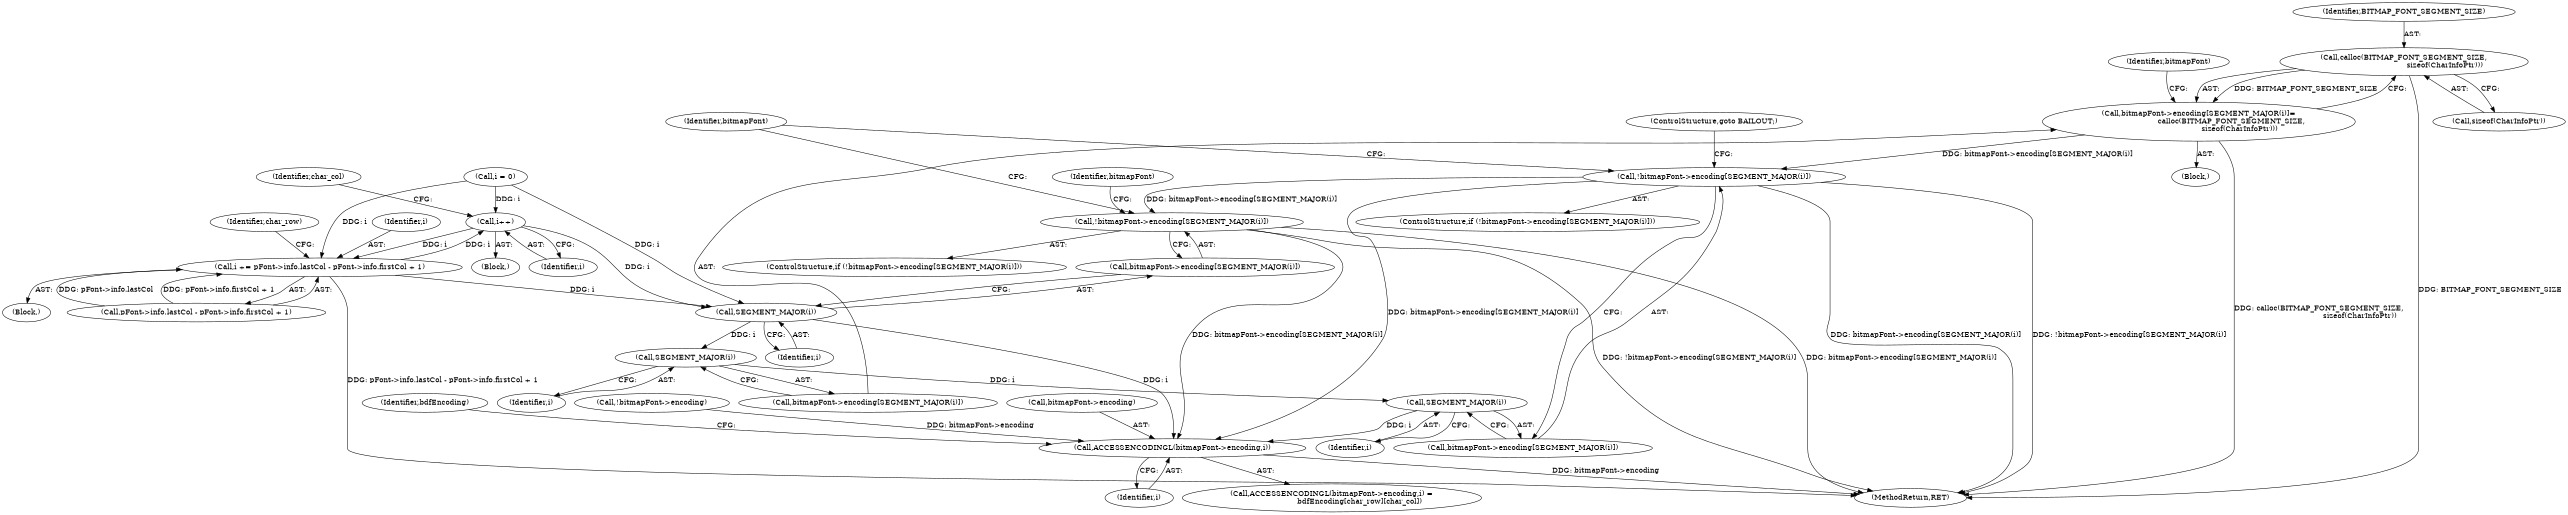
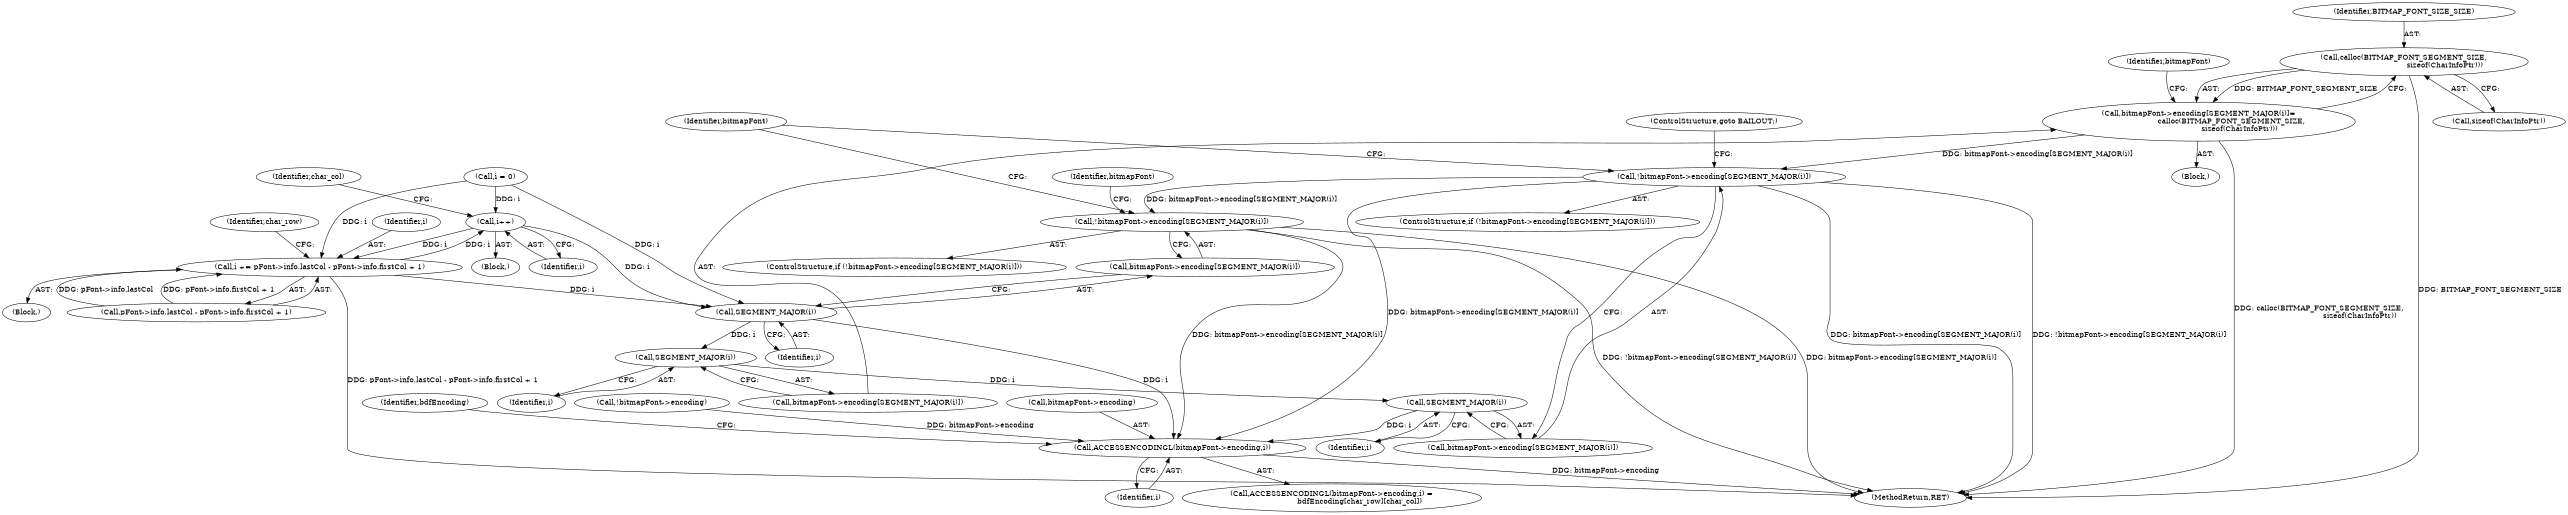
(2404, 12) -> (2404, 12)
